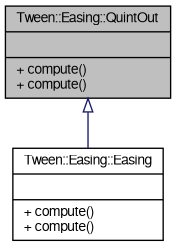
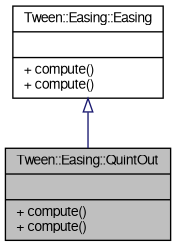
(88, 130) -> (88, 130)
